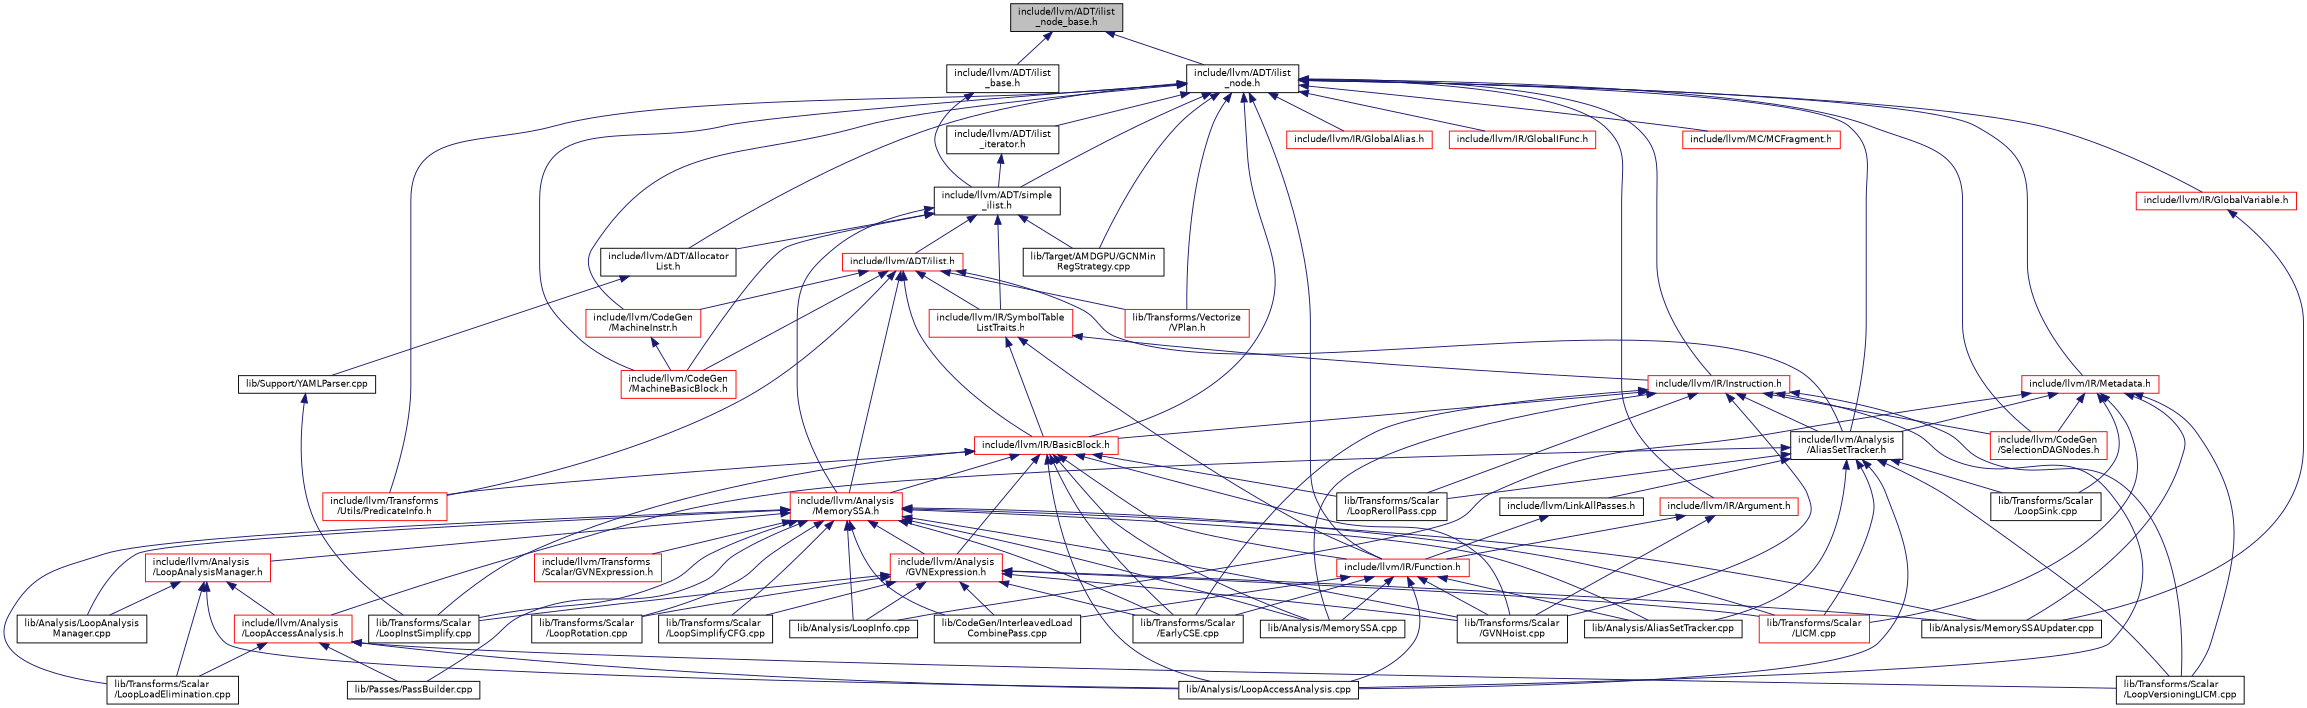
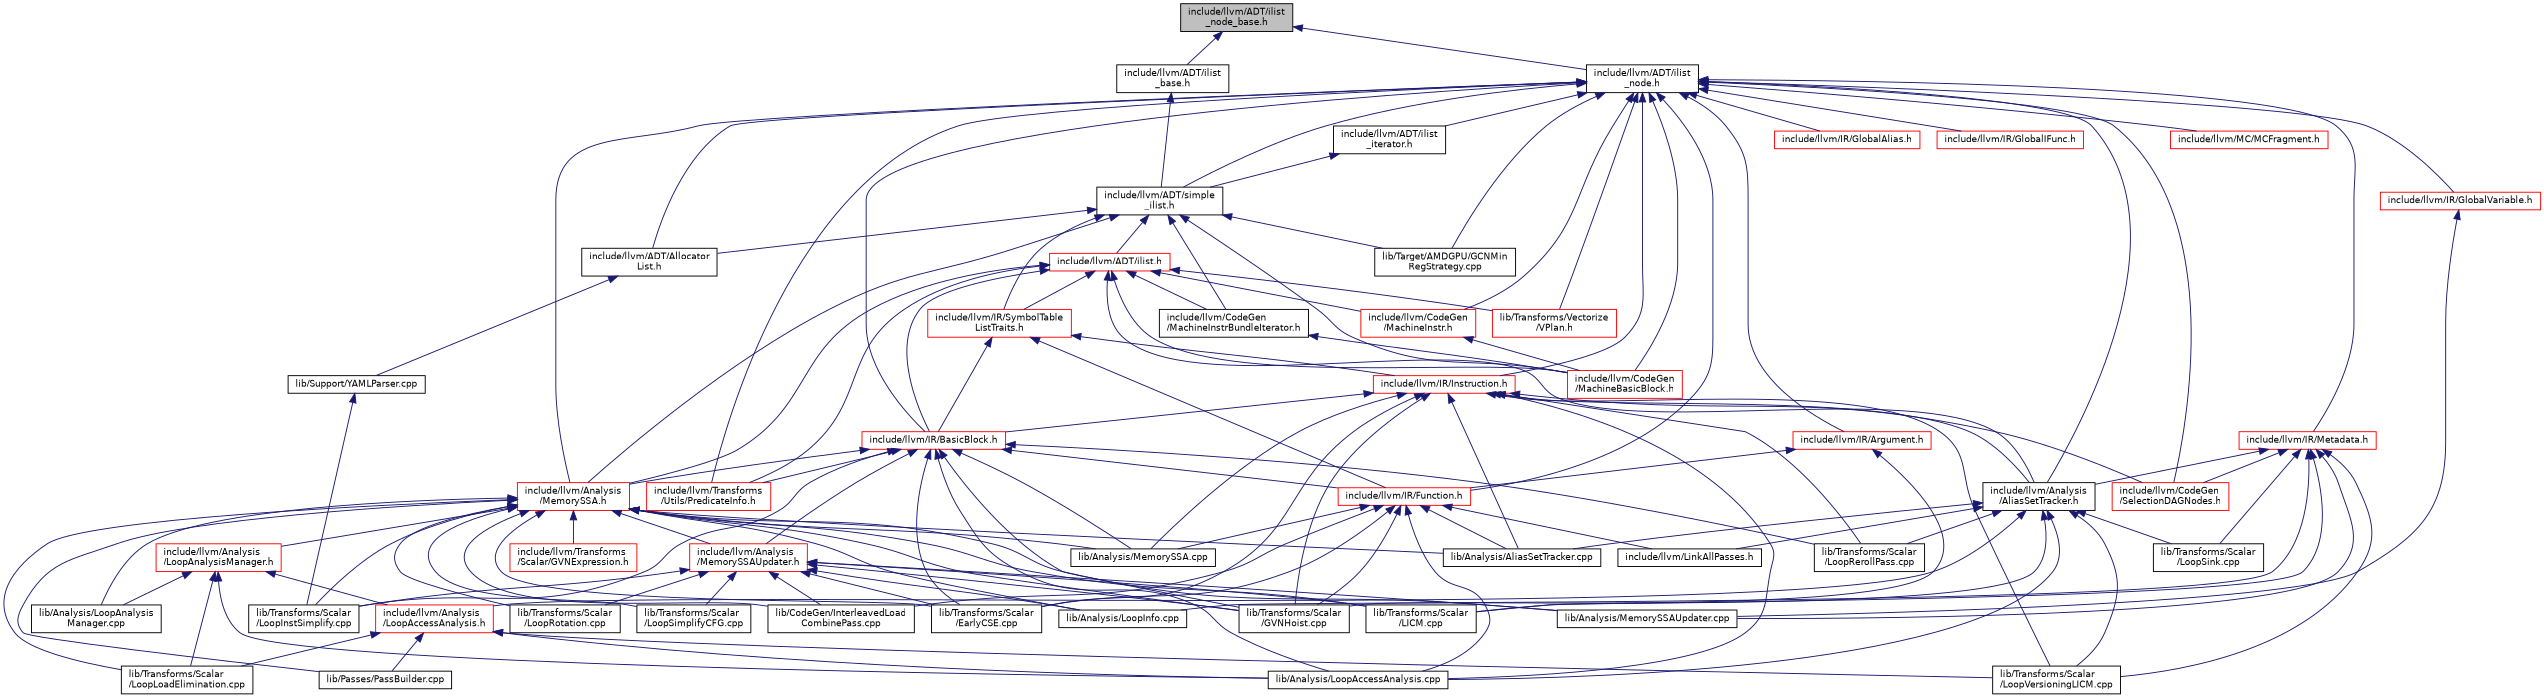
none -> (706, 125)
none -> (1234, 323)
none -> (1485, 475)
(1491, 536) -> (1552, 528)
(946, 568) -> (749, 558)
(1814, 629) -> (1421, 619)
